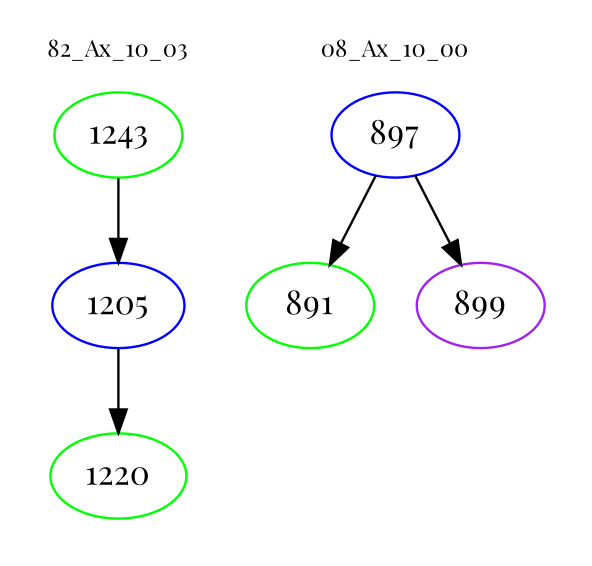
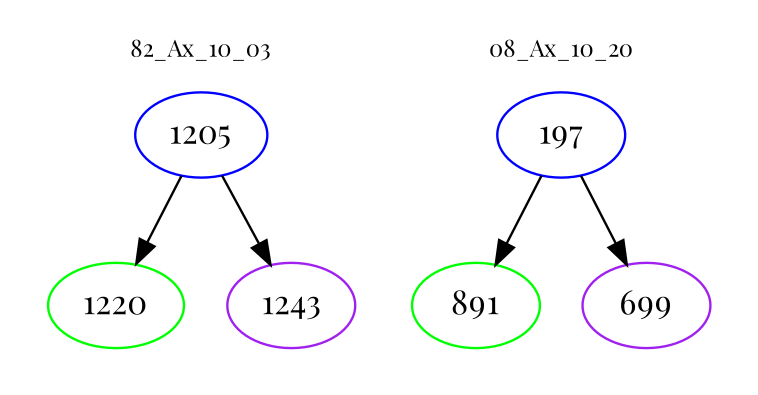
(395, 51) -> (561, 51)
(118, 135) -> (291, 305)
(395, 135) -> (561, 135)
(118, 209) -> (241, 210)
(481, 305) -> (646, 305)
